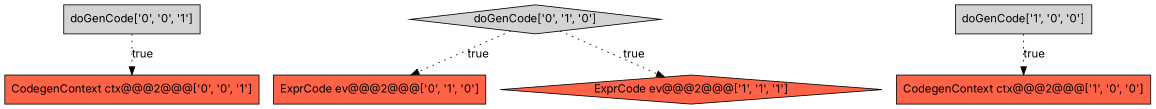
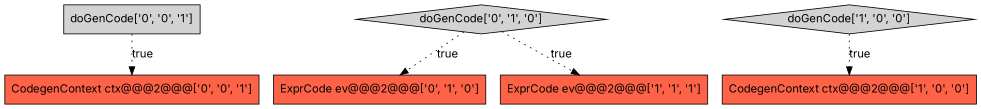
(1024, 19) -> (849, 19)
(691, 90) -> (604, 90)
